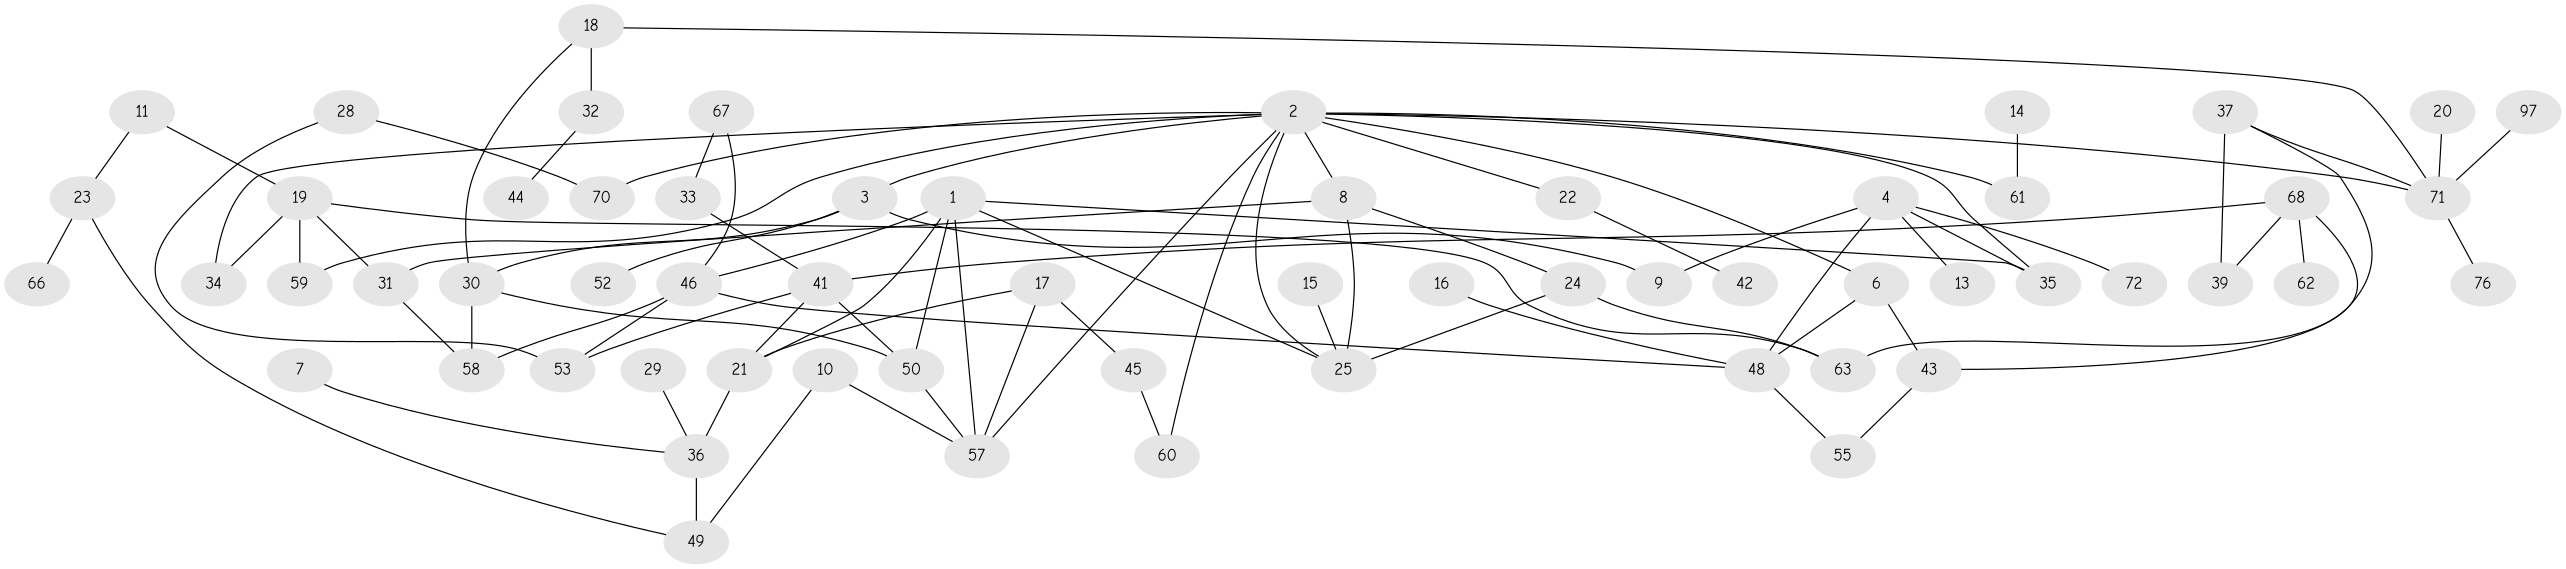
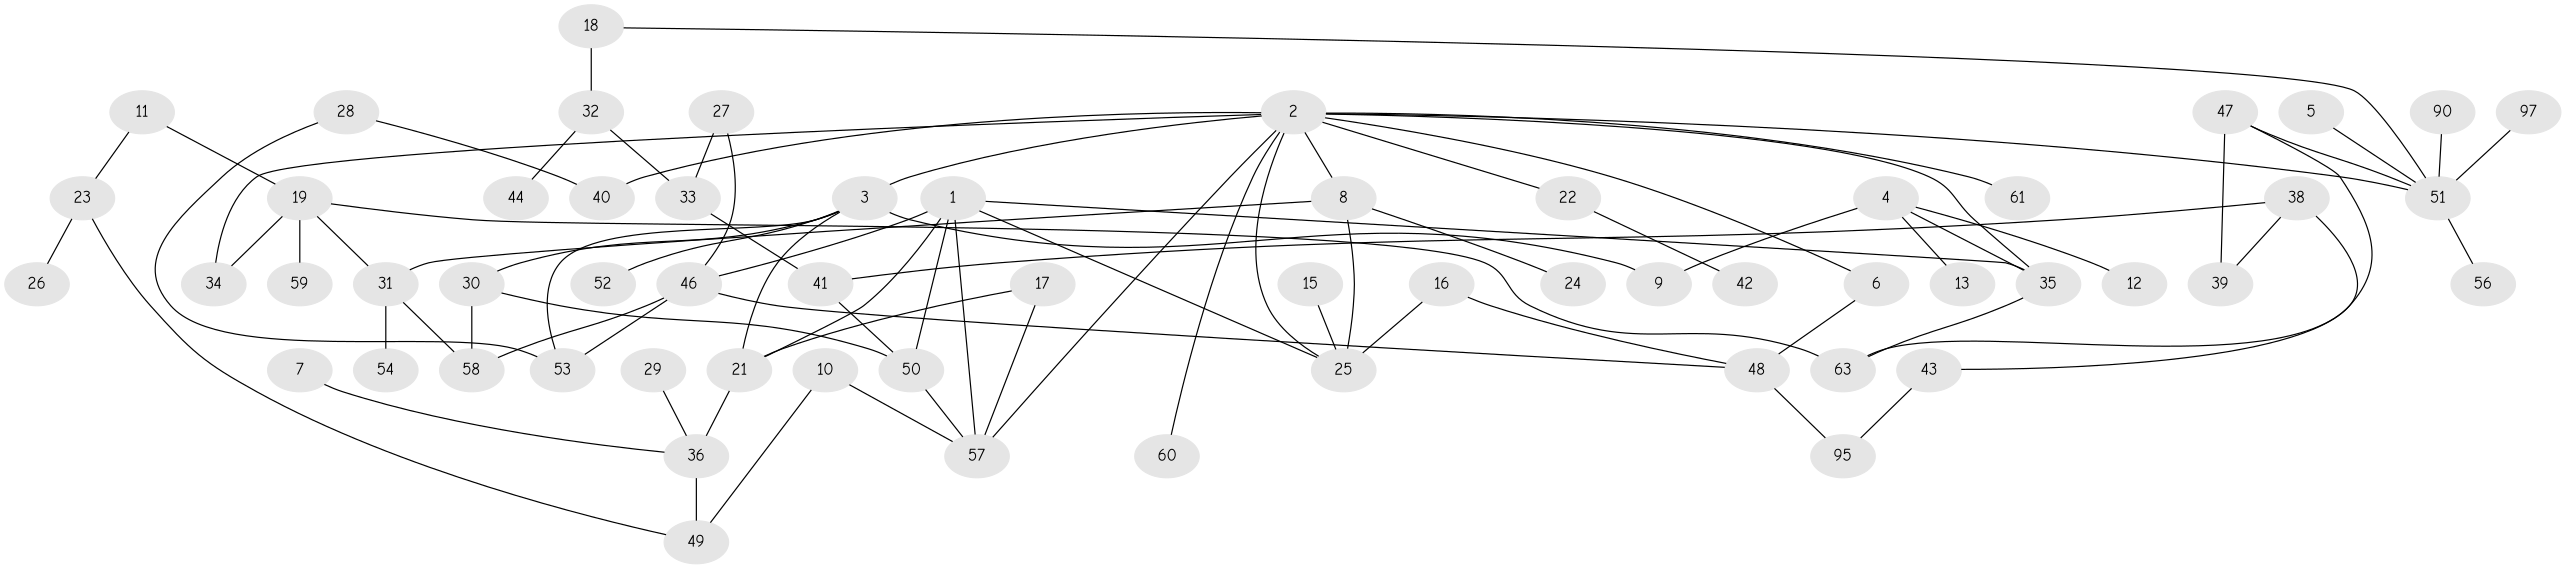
(721, 112) -> (721, 112)
(2017, 112) -> none
(2225, 112) -> (2225, 112)
none -> (2311, 112)
(2443, 112) -> (2443, 112)
(490, 141) -> none
none -> (640, 155)
(791, 190) -> none
(602, 198) -> (602, 198)
(2297, 198) -> (2297, 198)
(2438, 198) -> (2438, 198)
(1818, 283) -> none
(37, 284) -> (37, 284)
(2134, 284) -> (2134, 284)
(2306, 284) -> none
(2483, 284) -> (2483, 284)
(786, 321) -> (772, 272)
(1702, 326) -> (1946, 327)
(674, 327) -> (652, 233)
(1458, 327) -> (1393, 327)
(1903, 327) -> none
none -> (386, 370)
(1134, 370) -> none
(1843, 456) -> (1843, 456)
